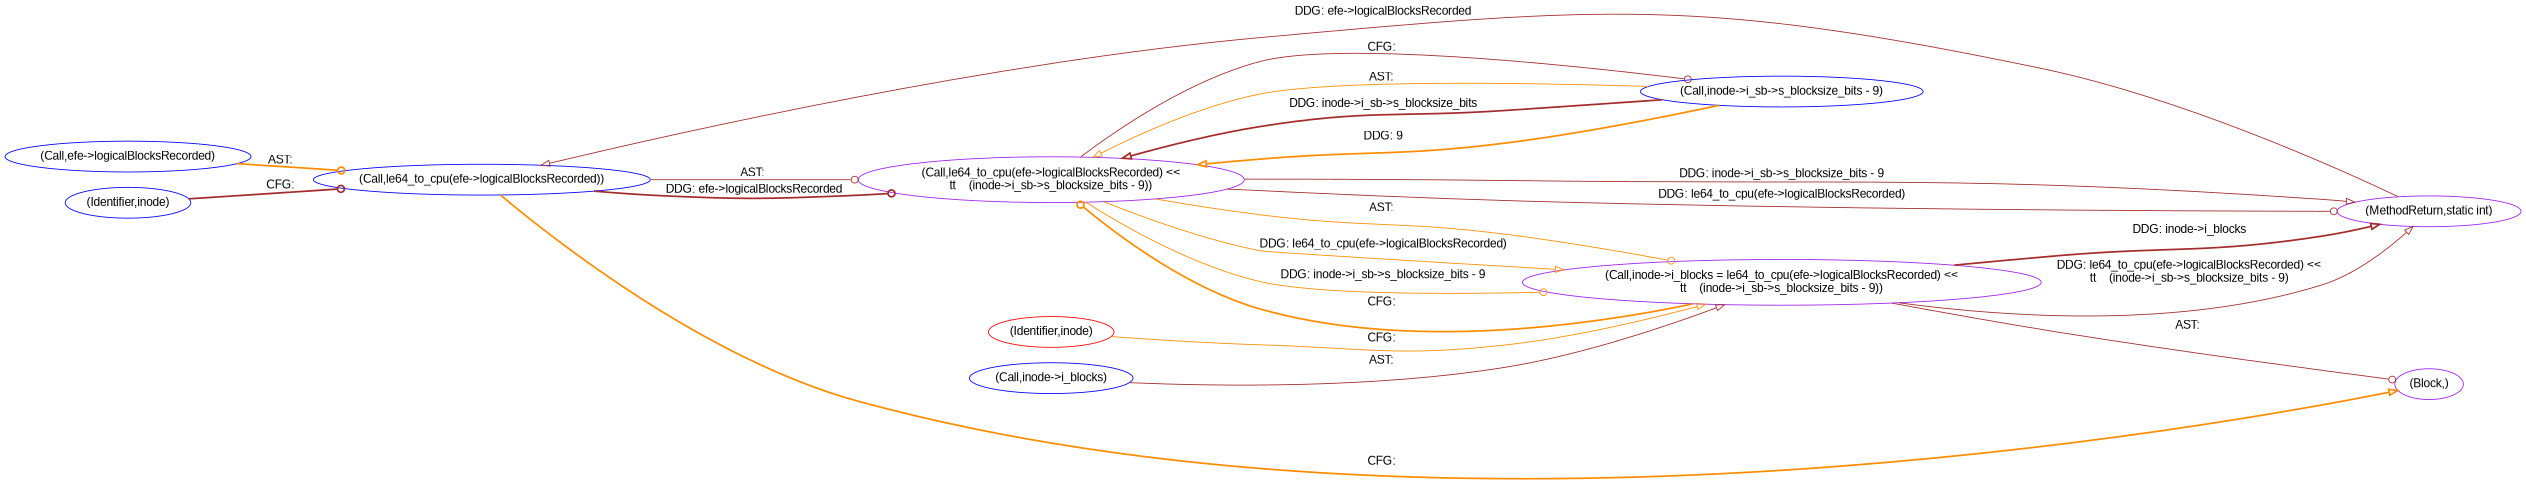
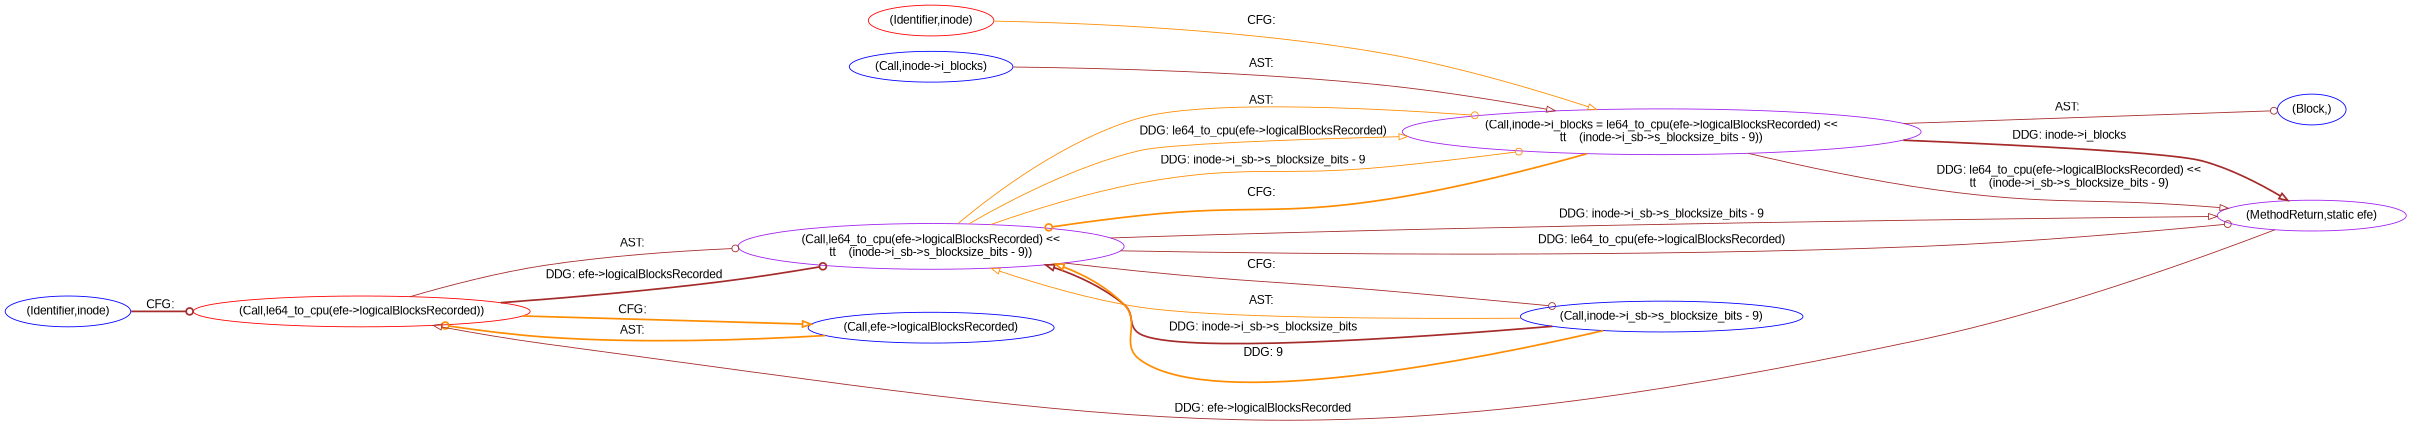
(482, 180) -> (362, 311)
(2429, 211) -> (2312, 216)
(2429, 384) -> (2312, 110)
(1415, 475) -> (663, 320)
